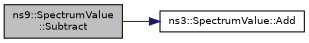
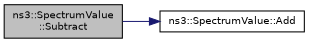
(63, 21) -> (63, 21)
